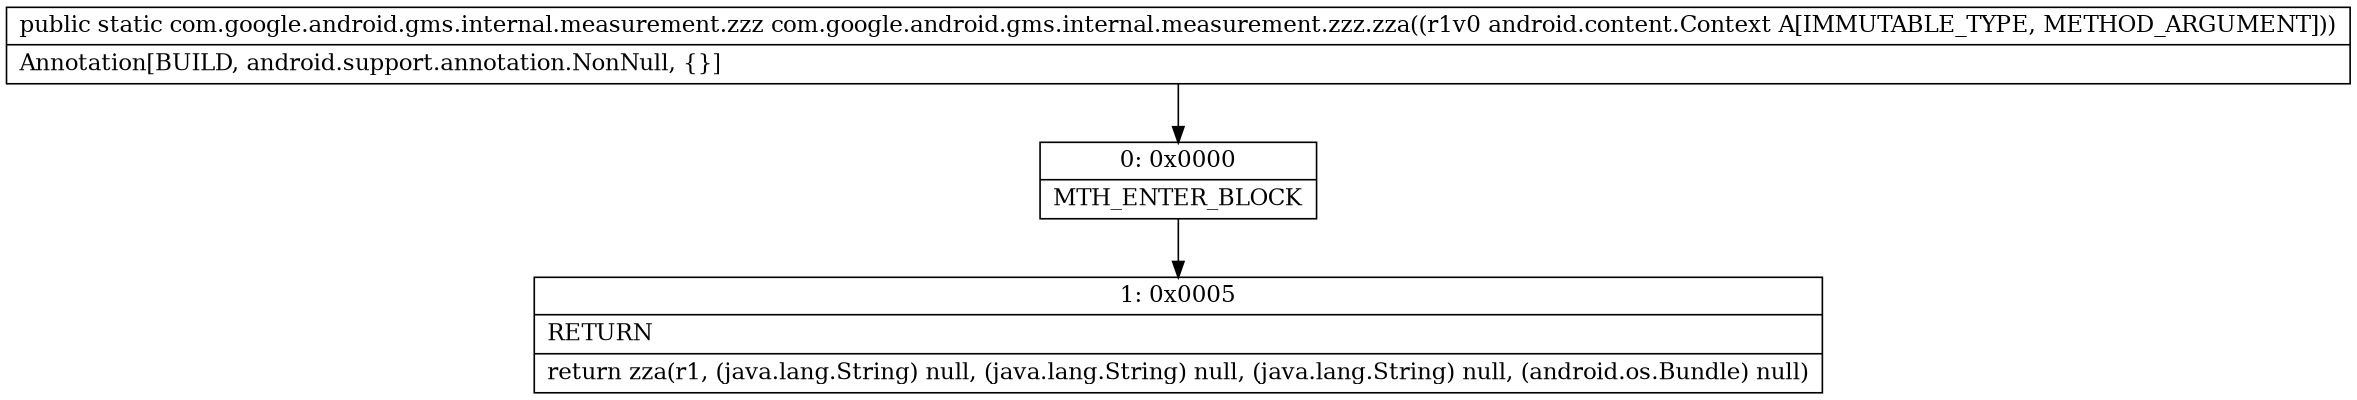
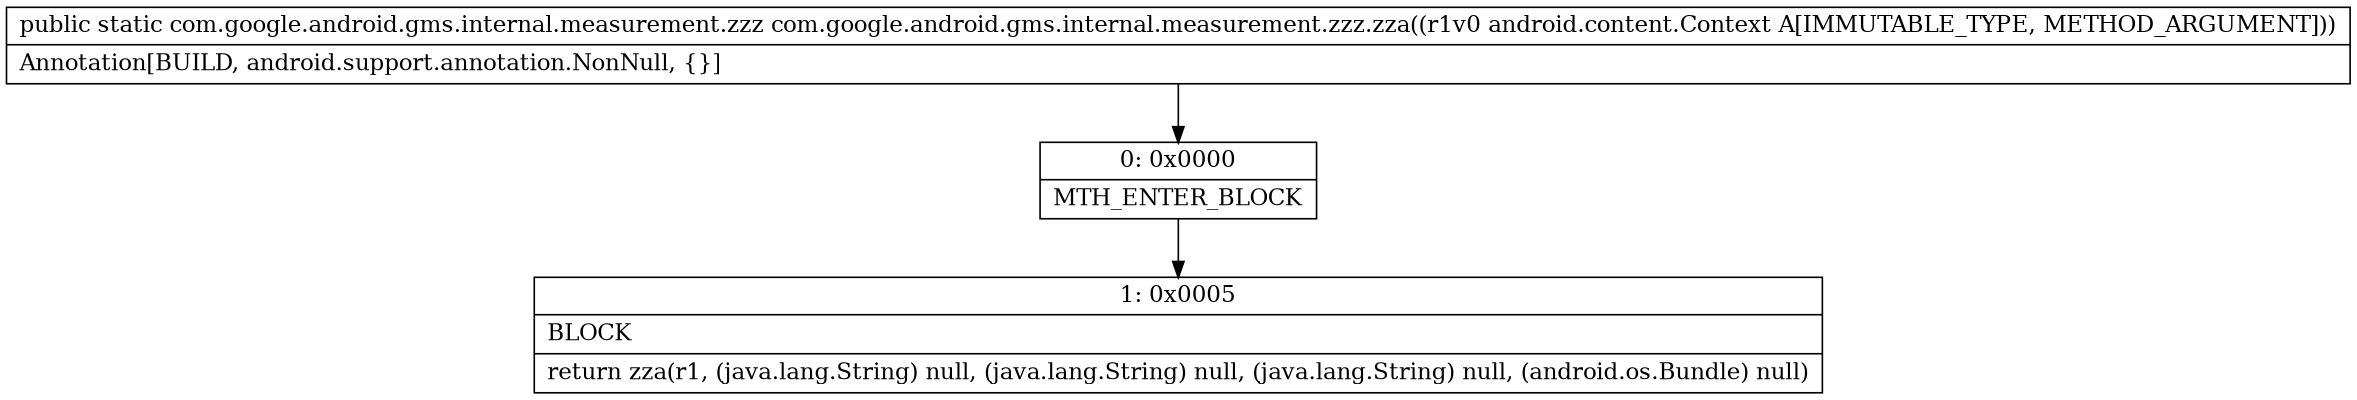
(600, 333) -> (590, 333)
